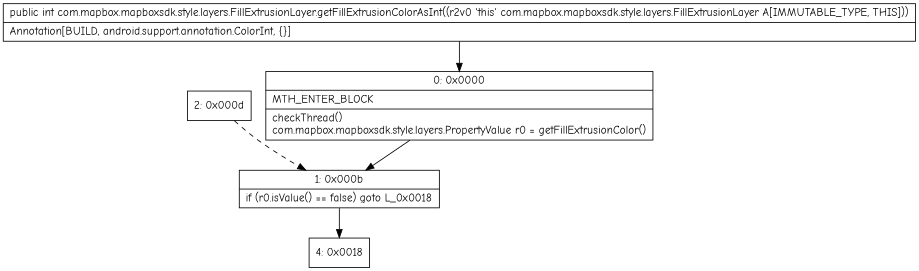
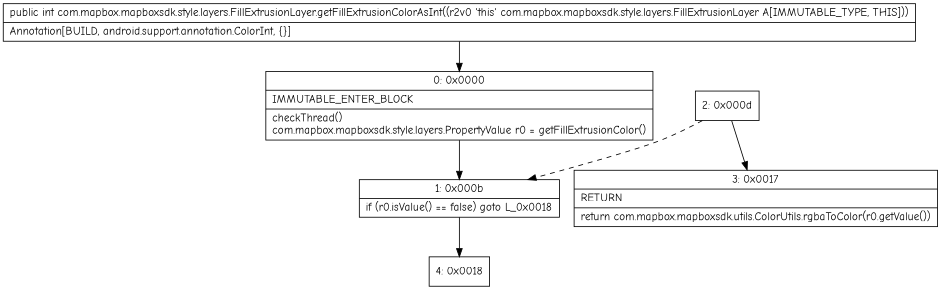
(323, 99) -> (343, 99)
none -> (756, 198)
